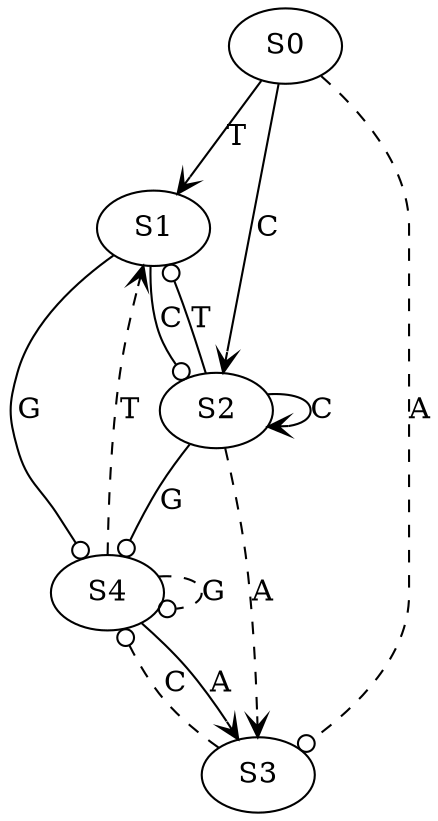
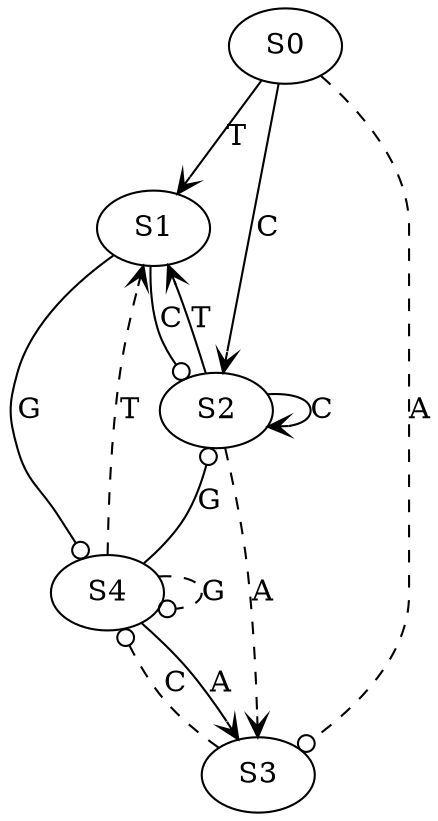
(191, 327) -> (191, 327)
(157, 491) -> (183, 520)
